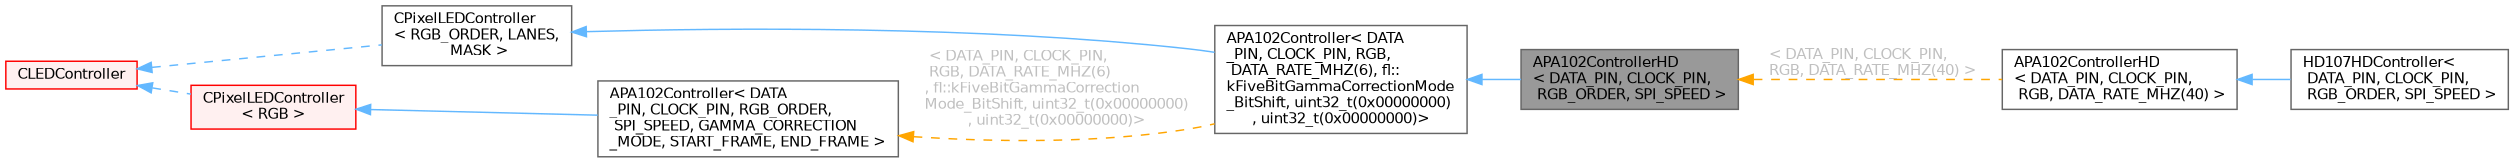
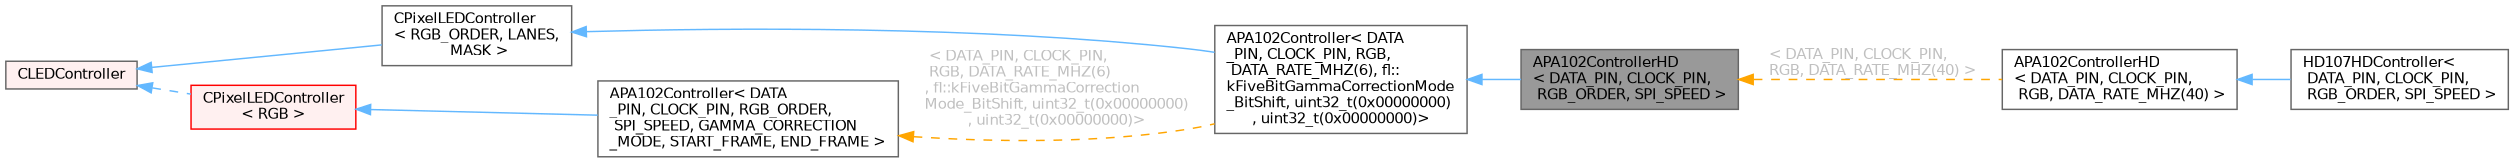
(267, 56) -> (267, 56)
(71, 75) -> (71, 75)
